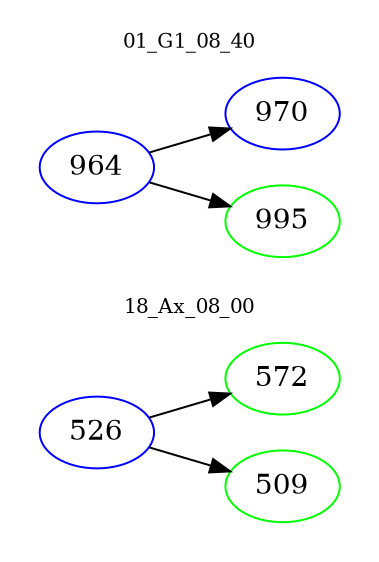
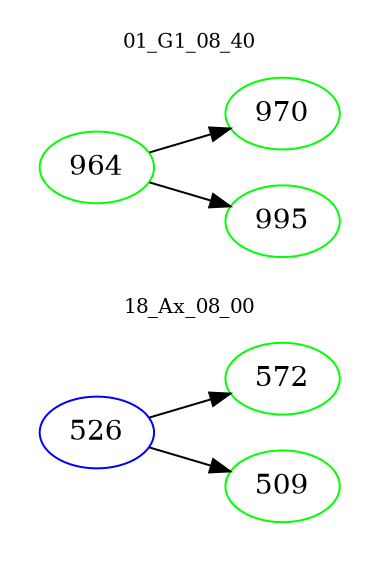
(283, 114) -> (283, 114)
(97, 167) -> (97, 167)
